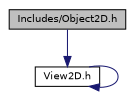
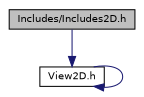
(67, 19) -> (72, 19)
